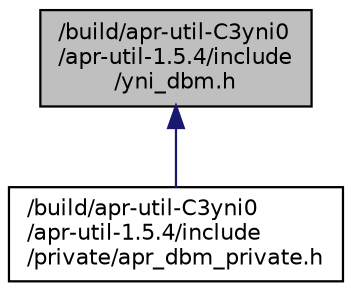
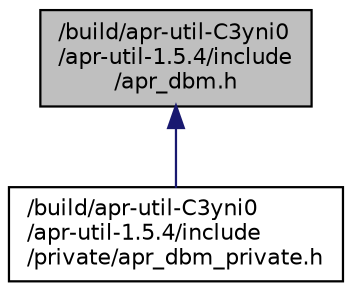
(176, 58) -> (176, 58)
